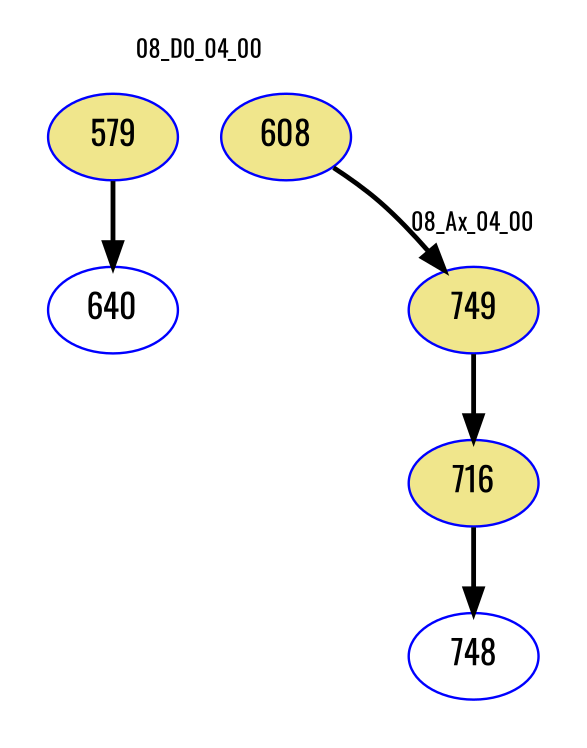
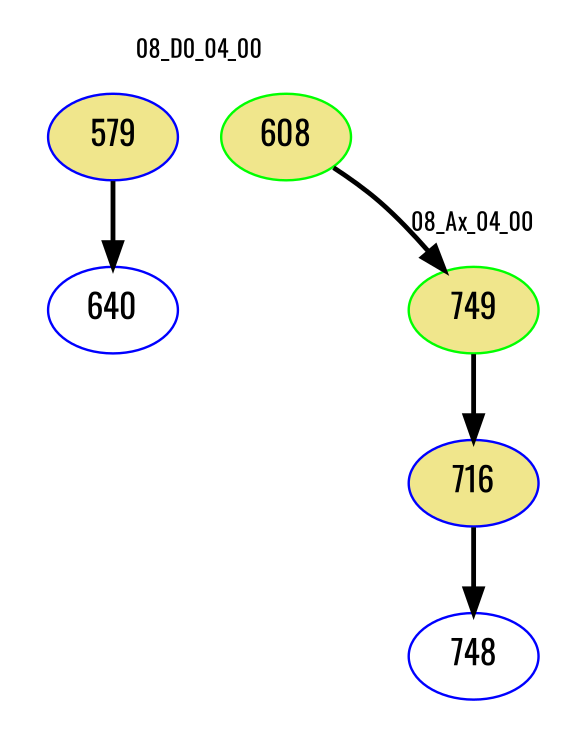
(286, 137) -> (286, 137)
(474, 310) -> (474, 310)
